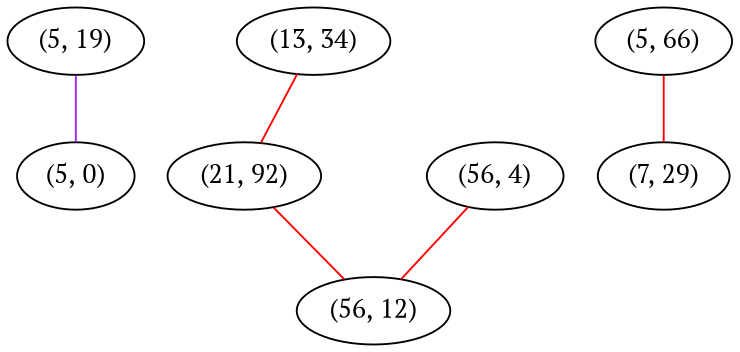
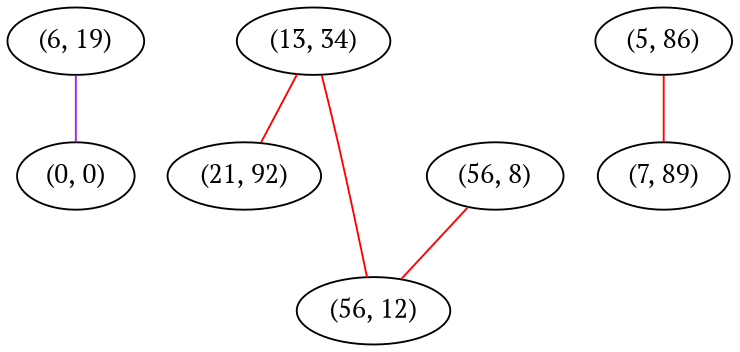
(76, 41) -> (76, 41)
(664, 41) -> (664, 41)
(76, 176) -> (76, 176)
(495, 176) -> (495, 176)
(664, 176) -> (664, 176)
(309, 243) -> (345, 176)
